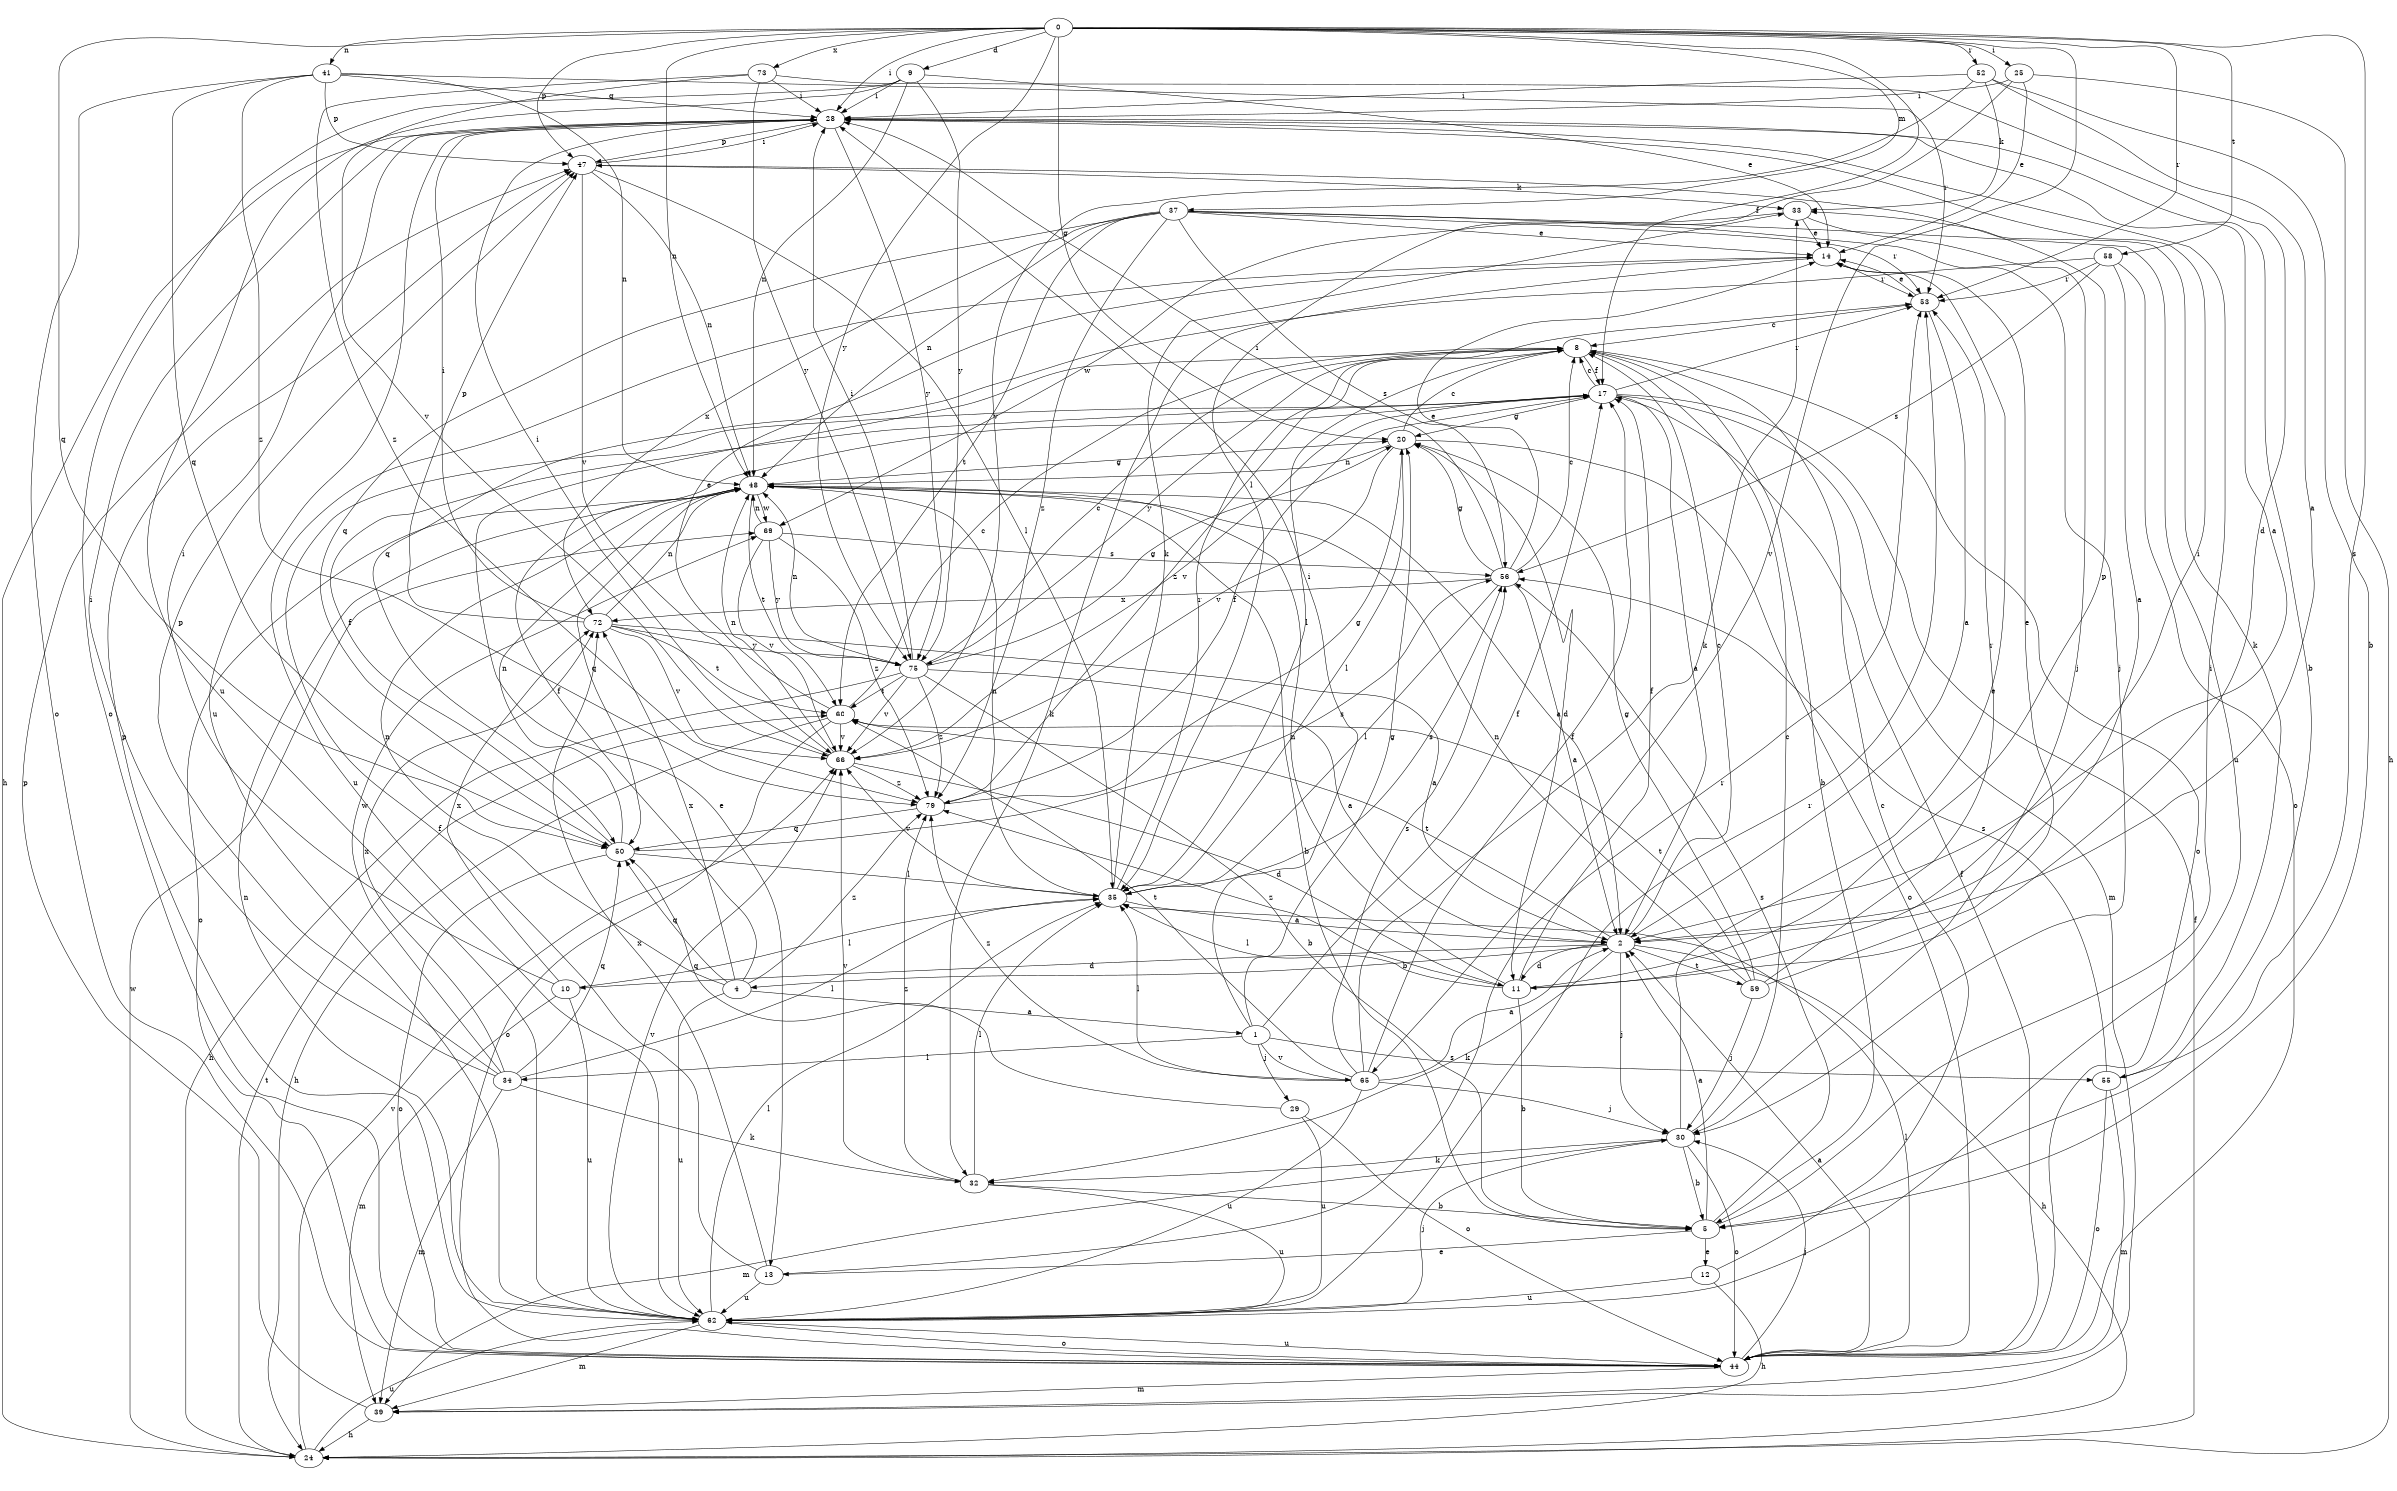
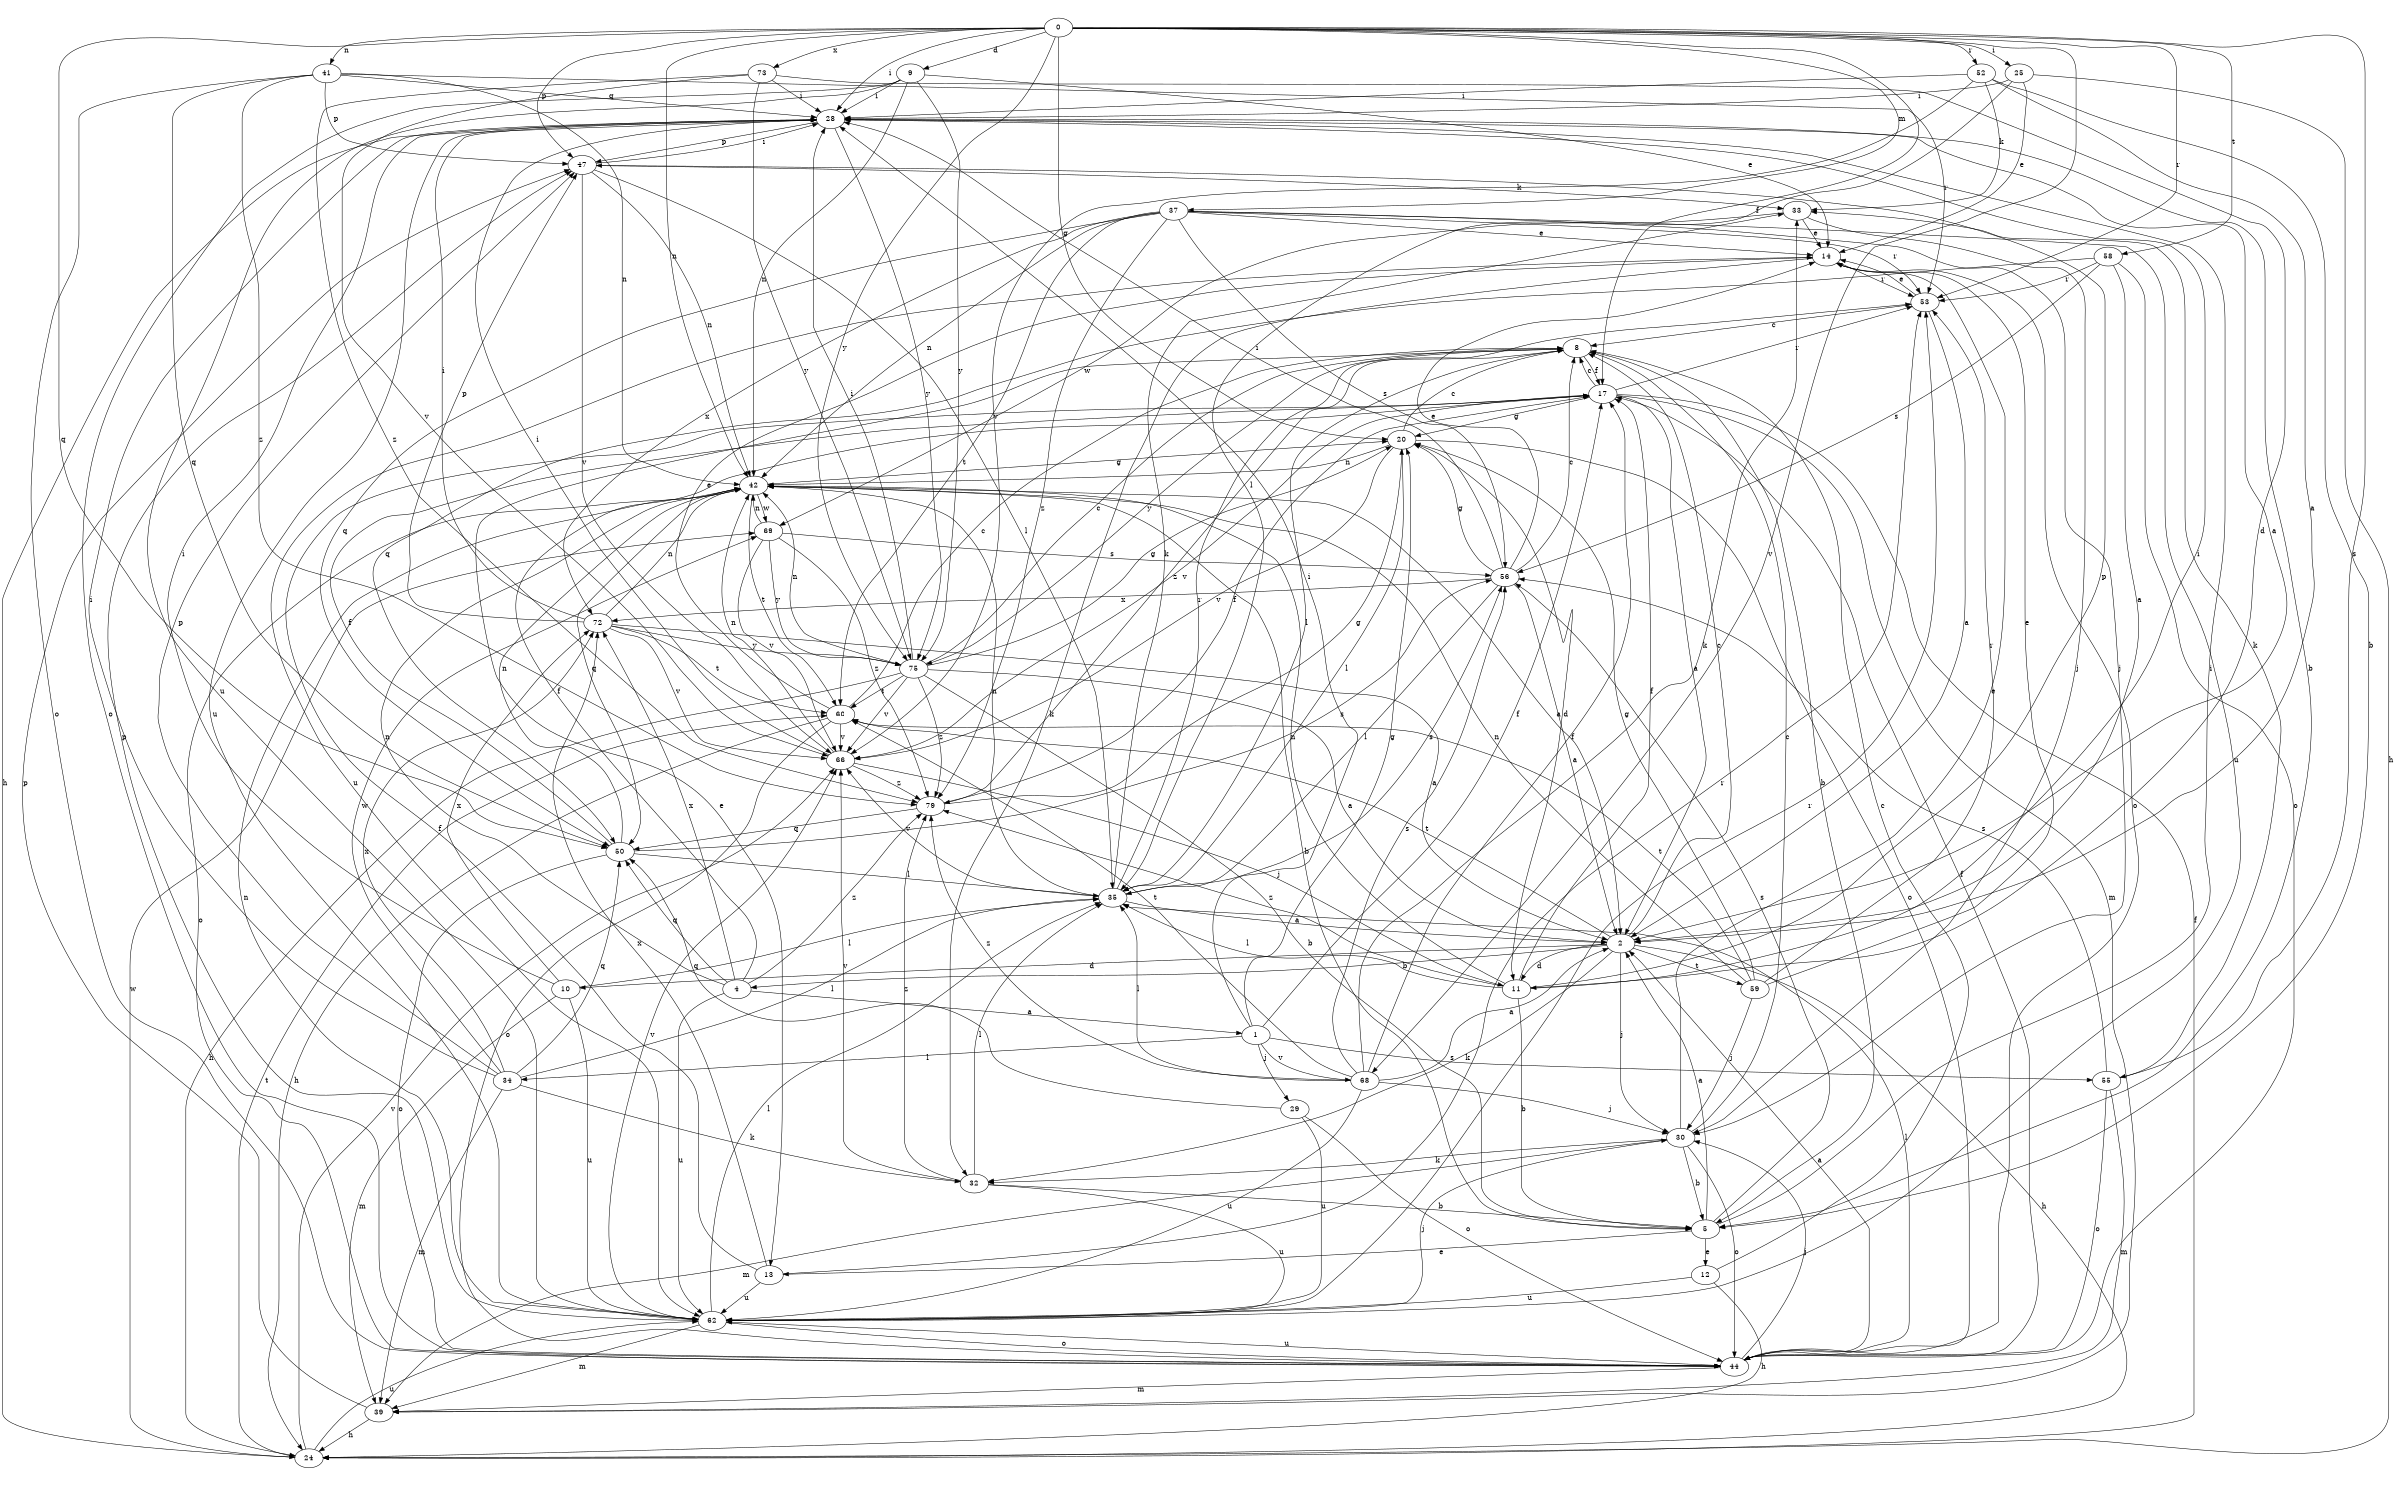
(754, 486) -> (754, 486)
(2196, 841) -> (2138, 859)
(1279, 875) -> (1279, 875)
(1365, 1081) -> (1365, 1081)
